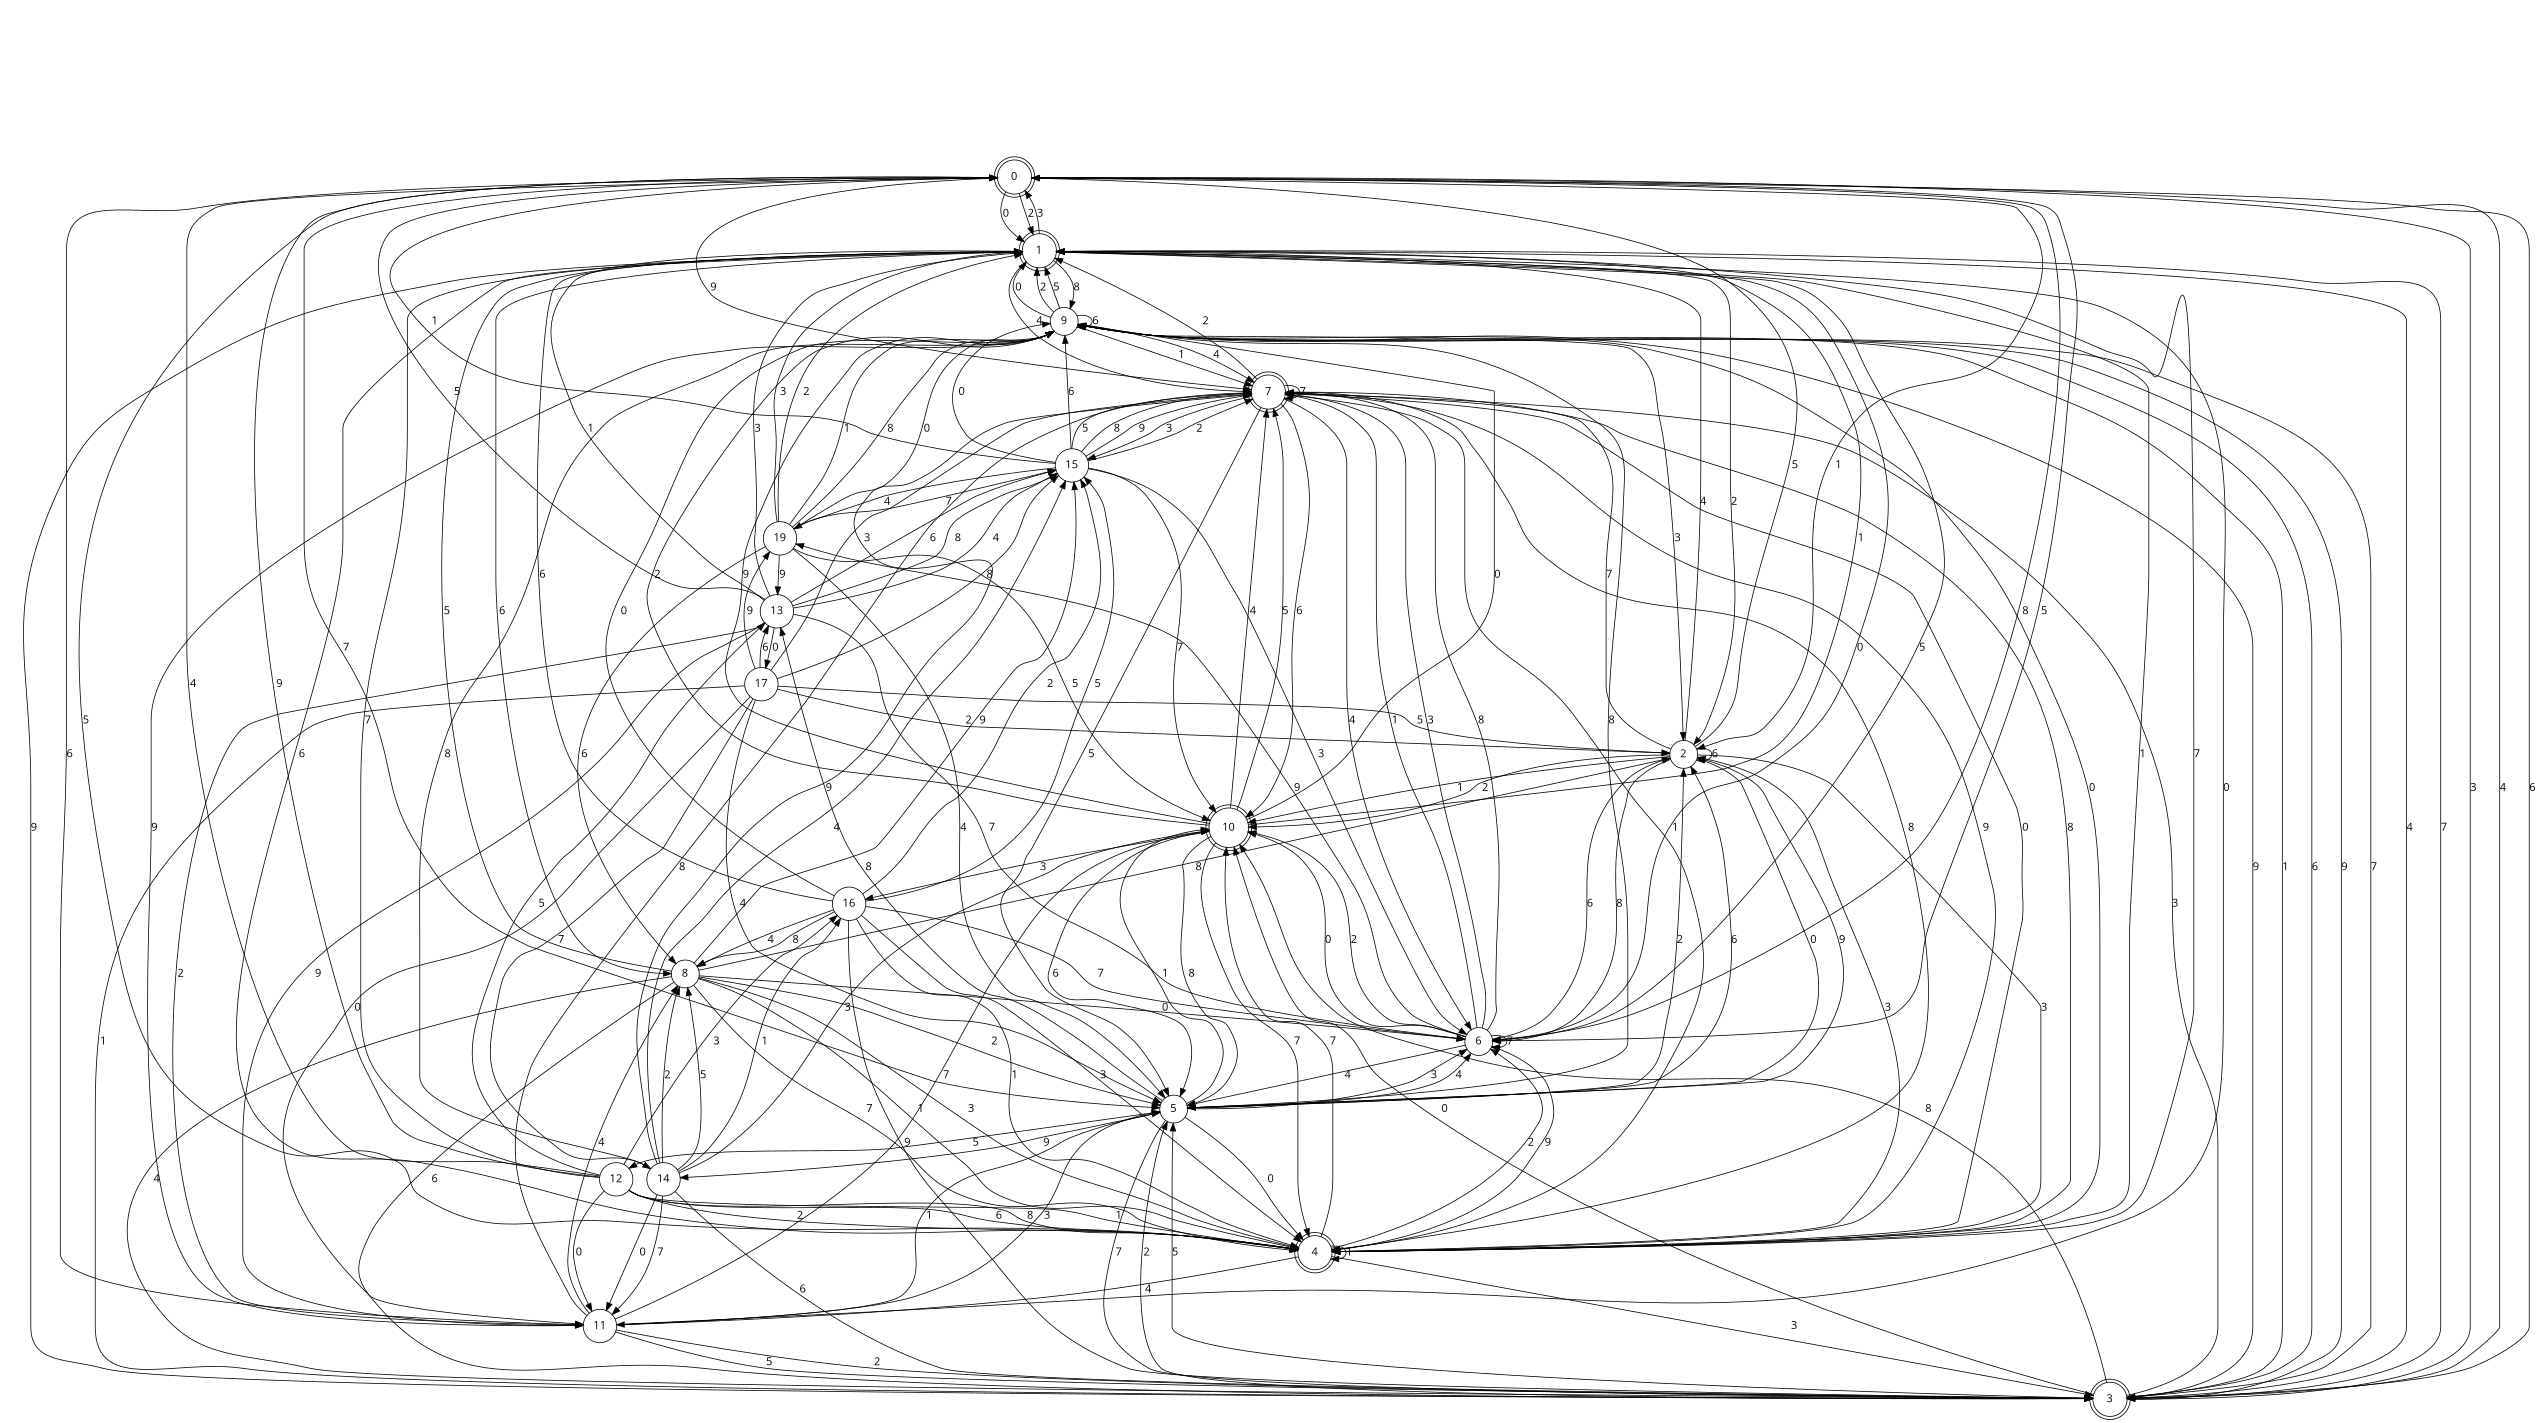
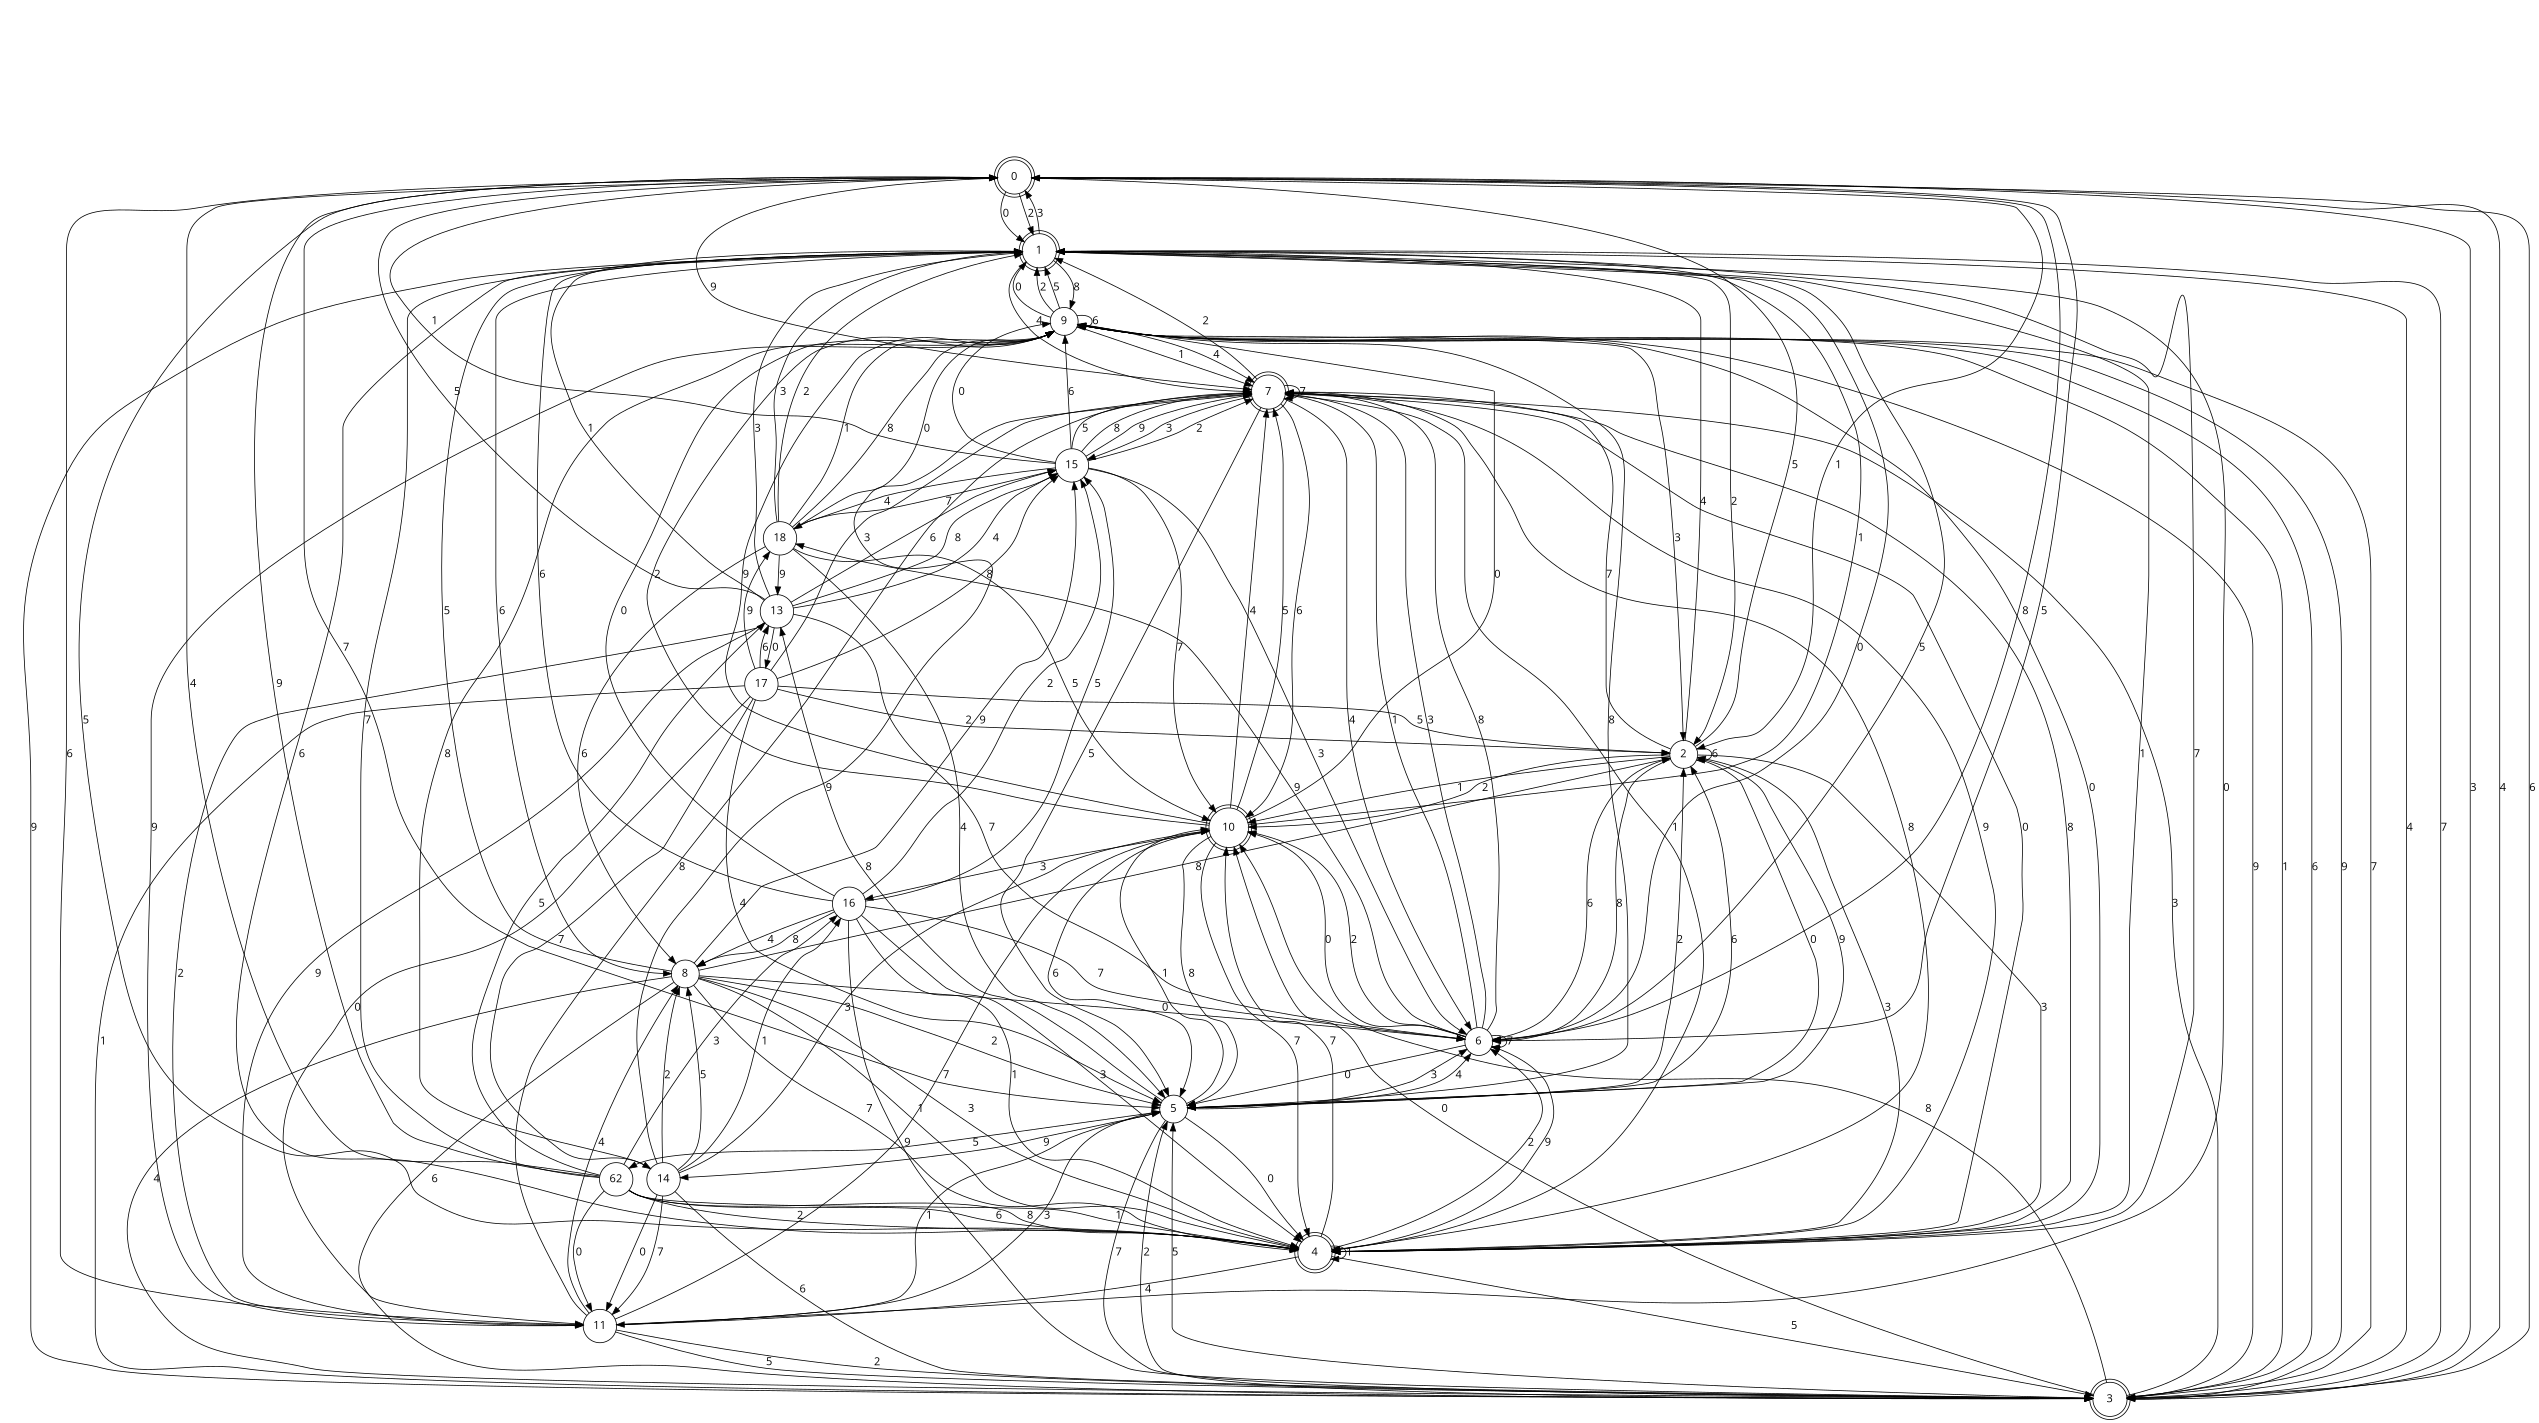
(780, 538) -> (780, 538)
(818, 819) -> none
(1348, 1075) -> (1348, 1075)
(616, 1179) -> (616, 1179)
(1794, 1326) -> (1794, 1326)
